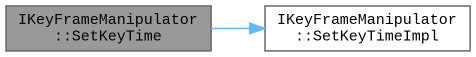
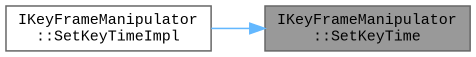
(231, 28) -> (231, 28)
